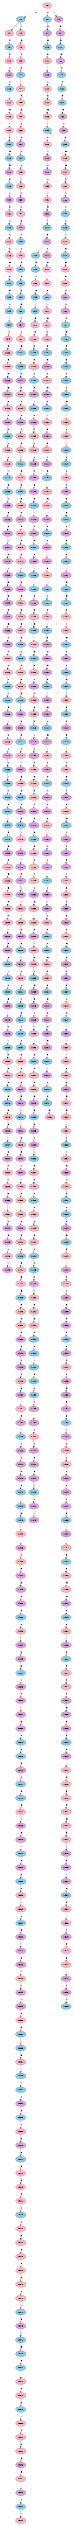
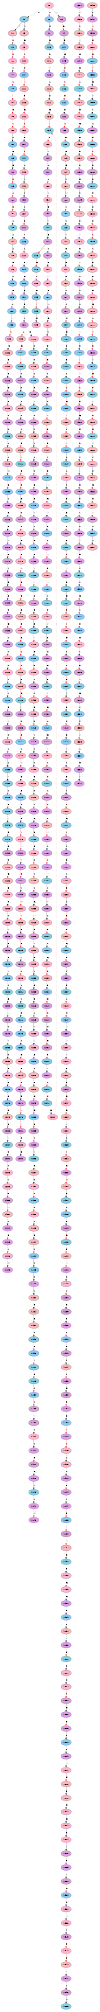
(34, 331) -> (28, 331)
(21, 395) -> (21, 395)
(34, 936) -> (34, 936)
(21, 1165) -> none
(21, 1965) -> none
